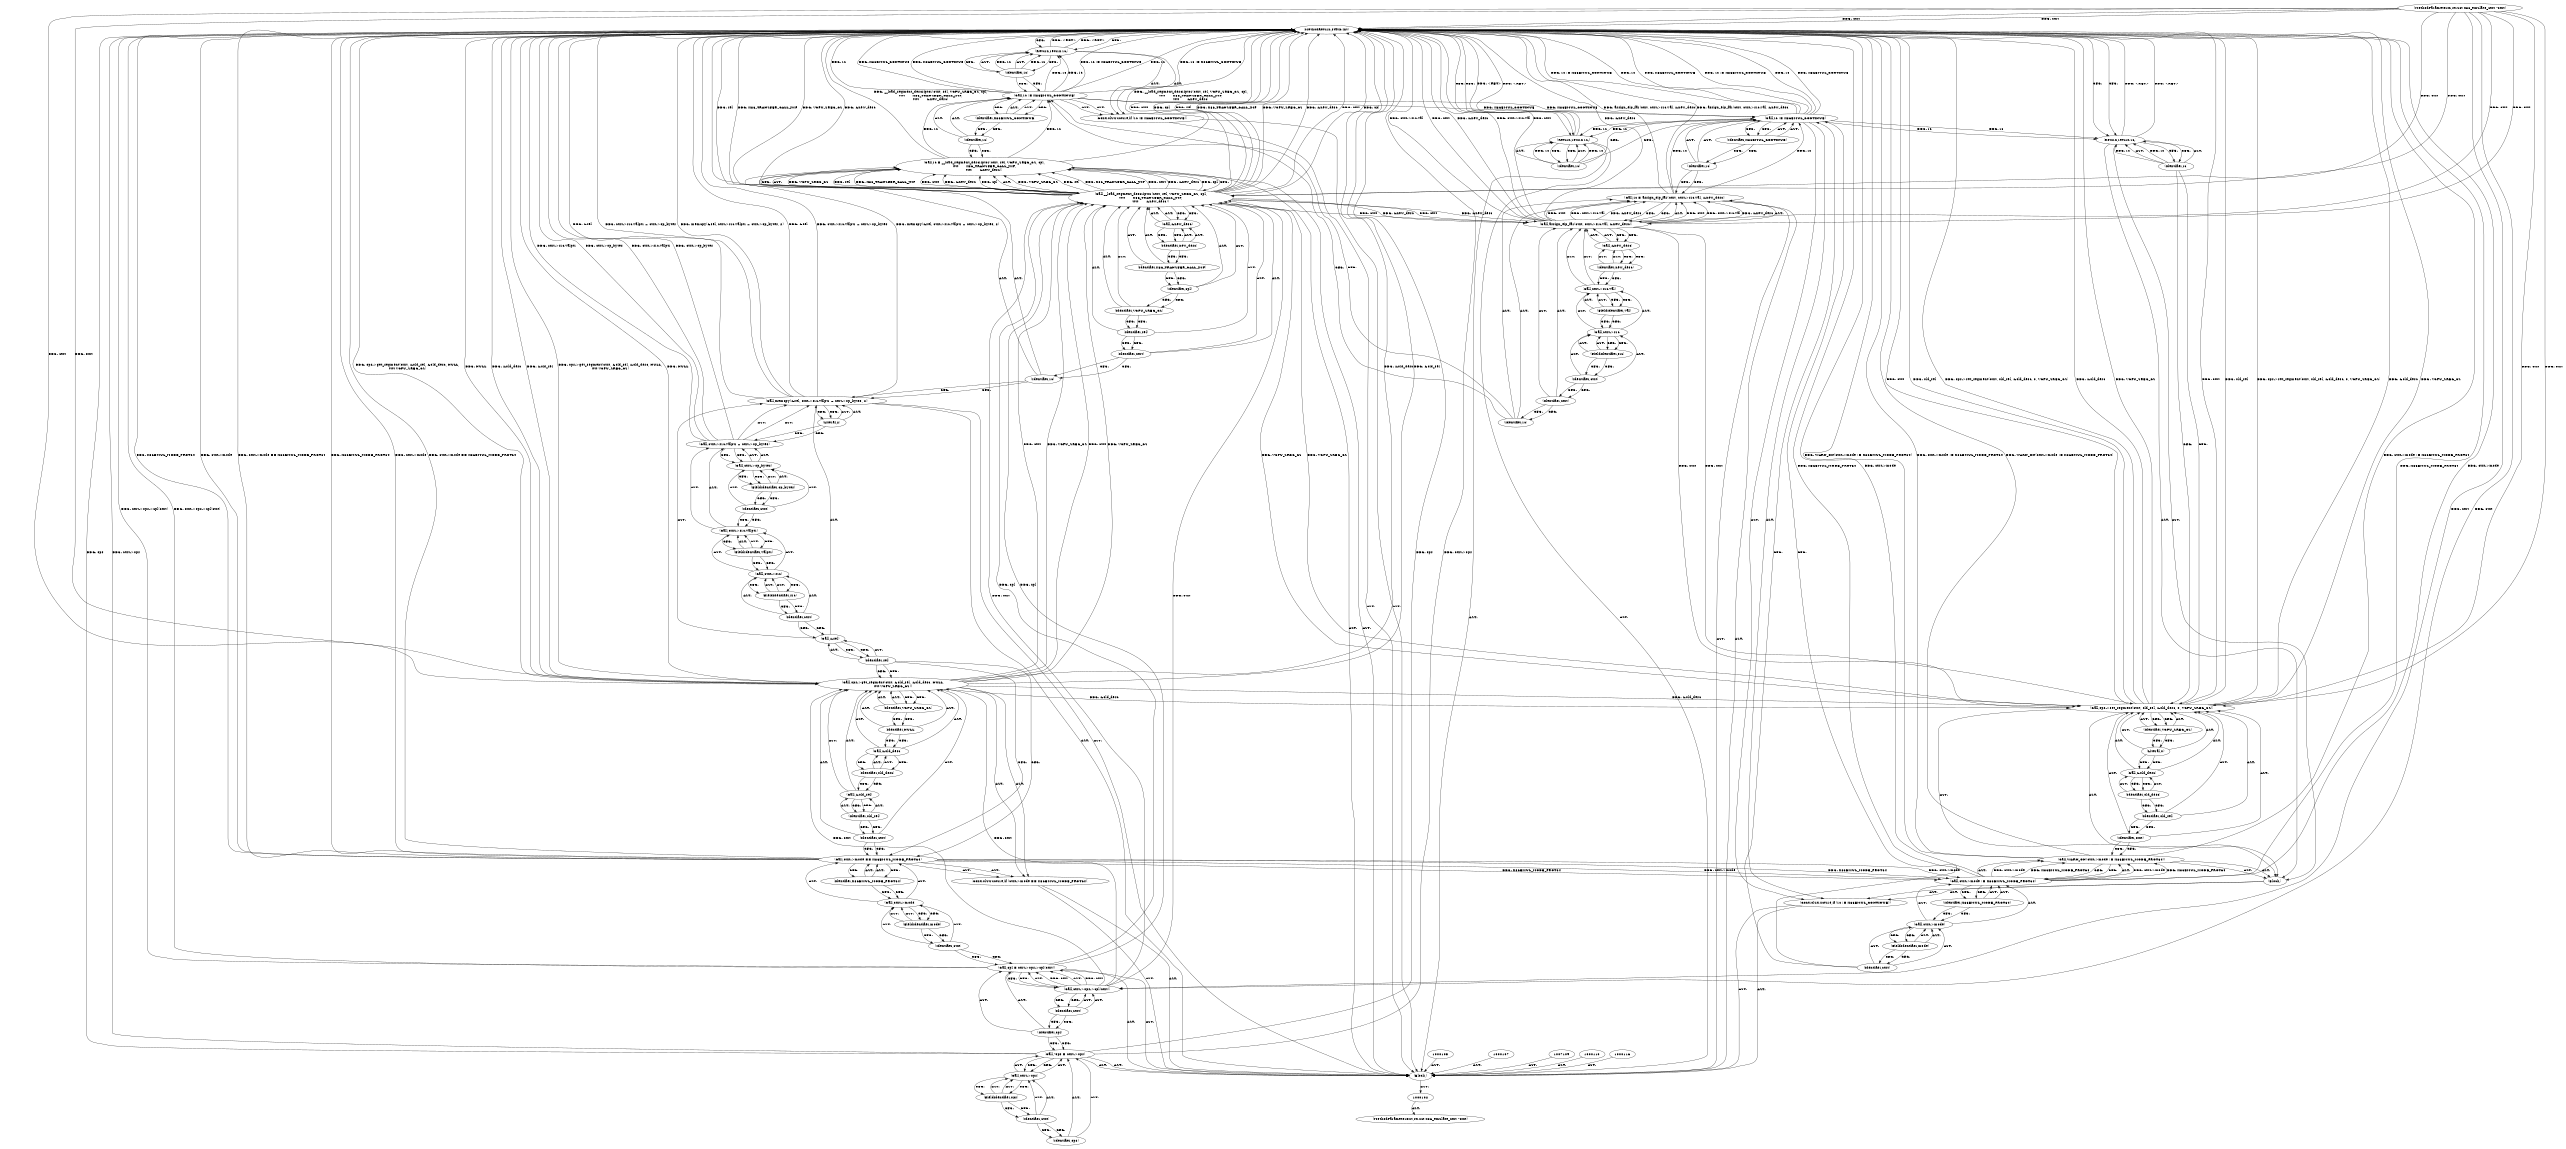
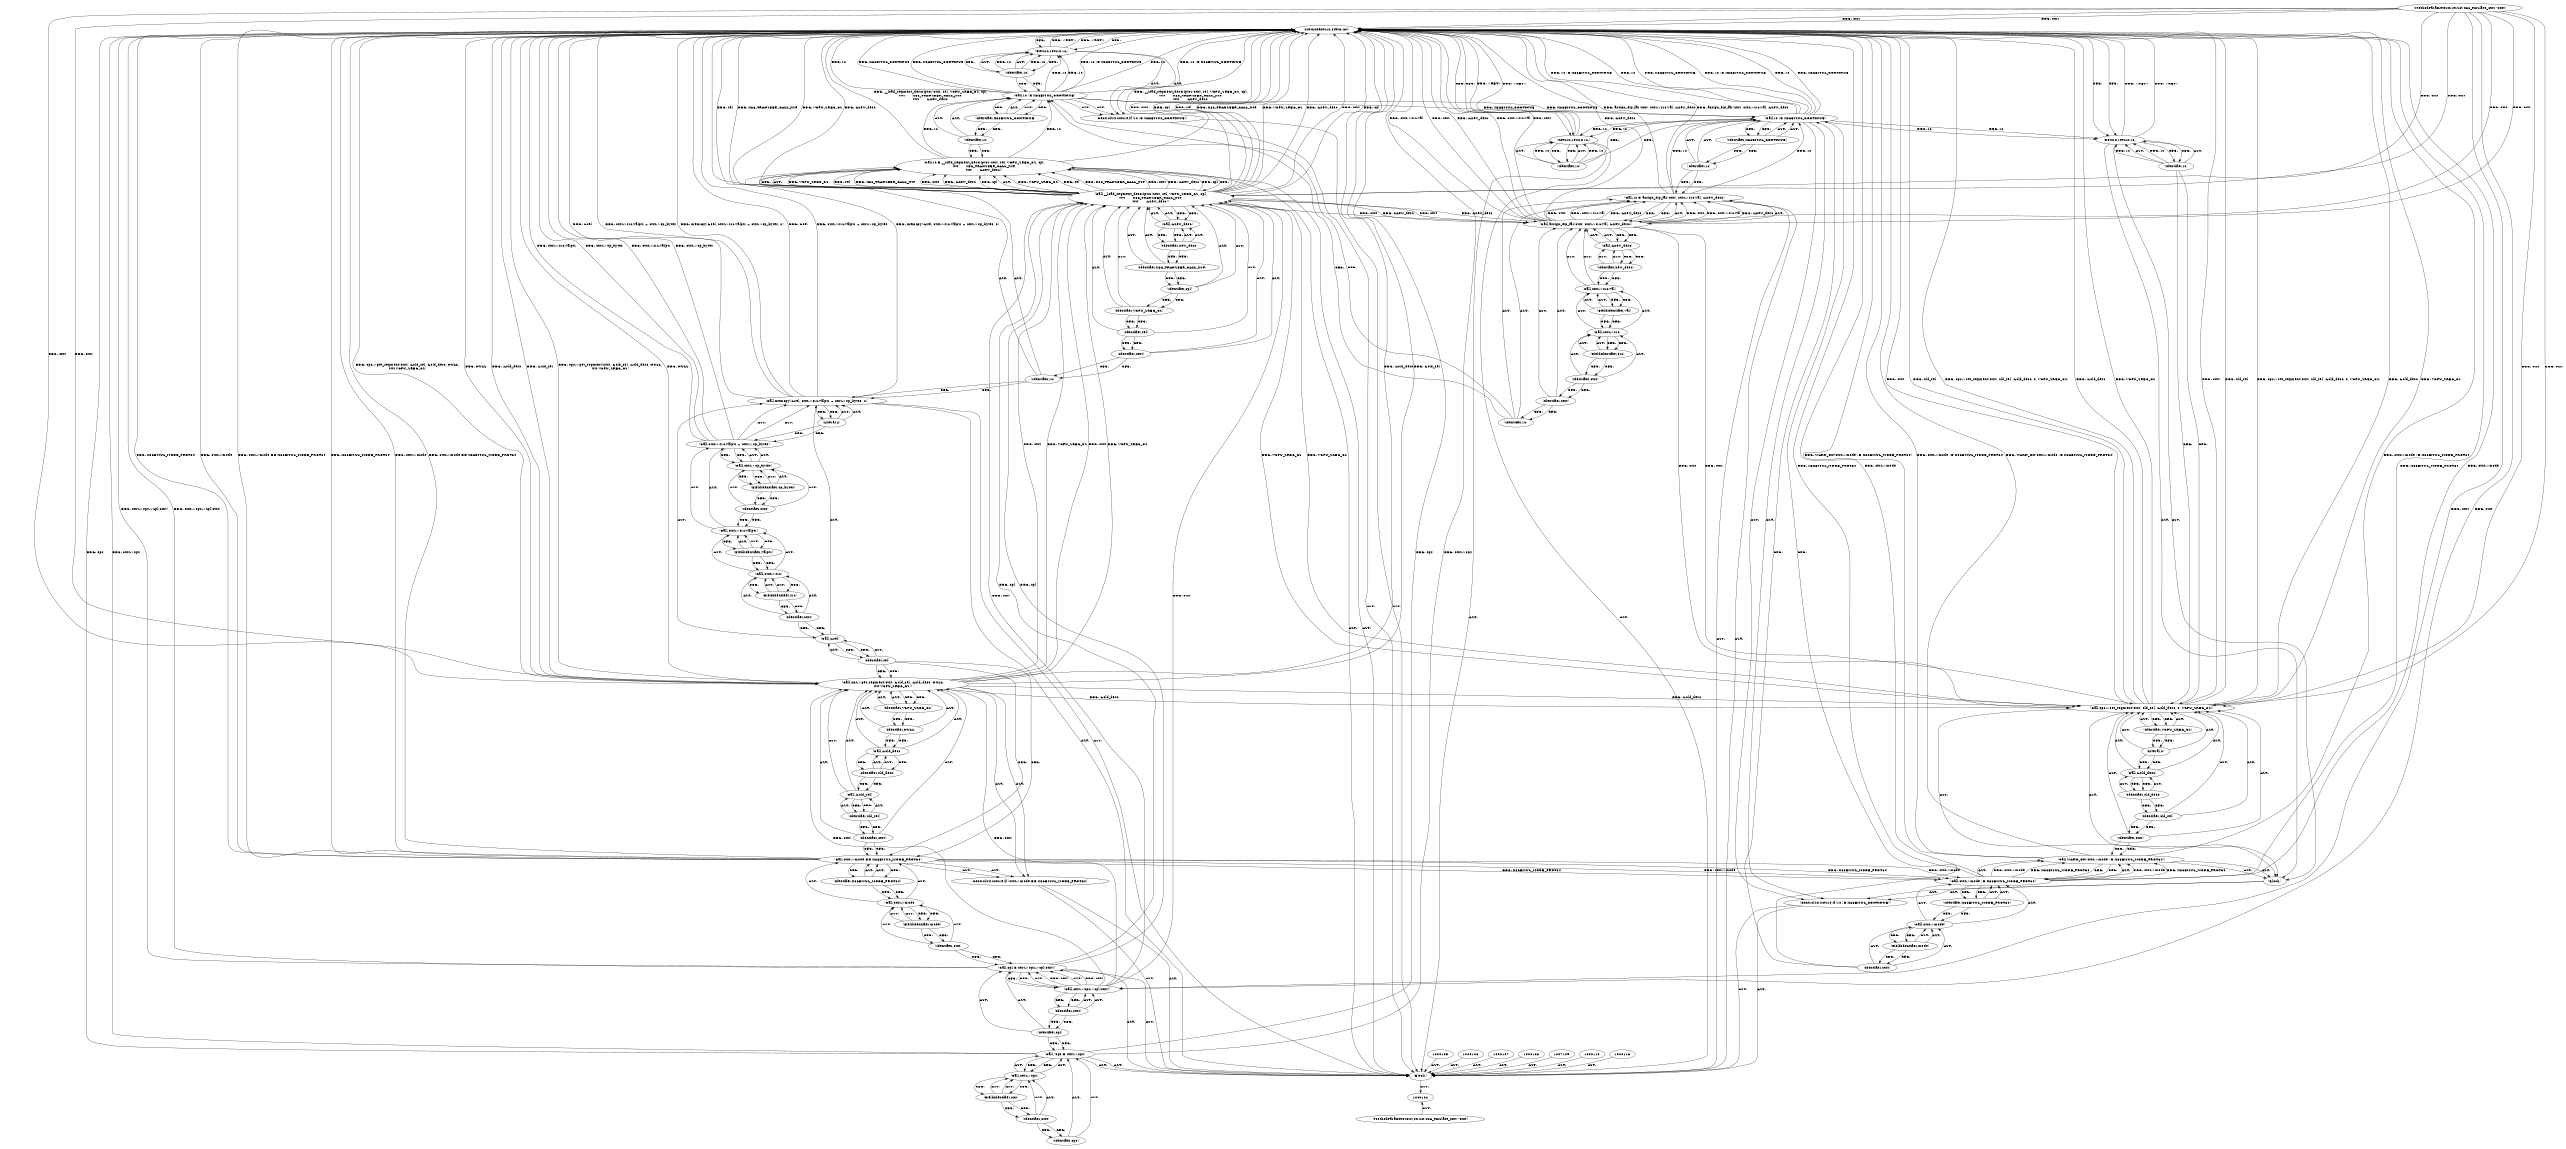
none -> (1471, 1054)
none -> (1531, 1054)
(1412, 1107) -> (1423, 1110)
